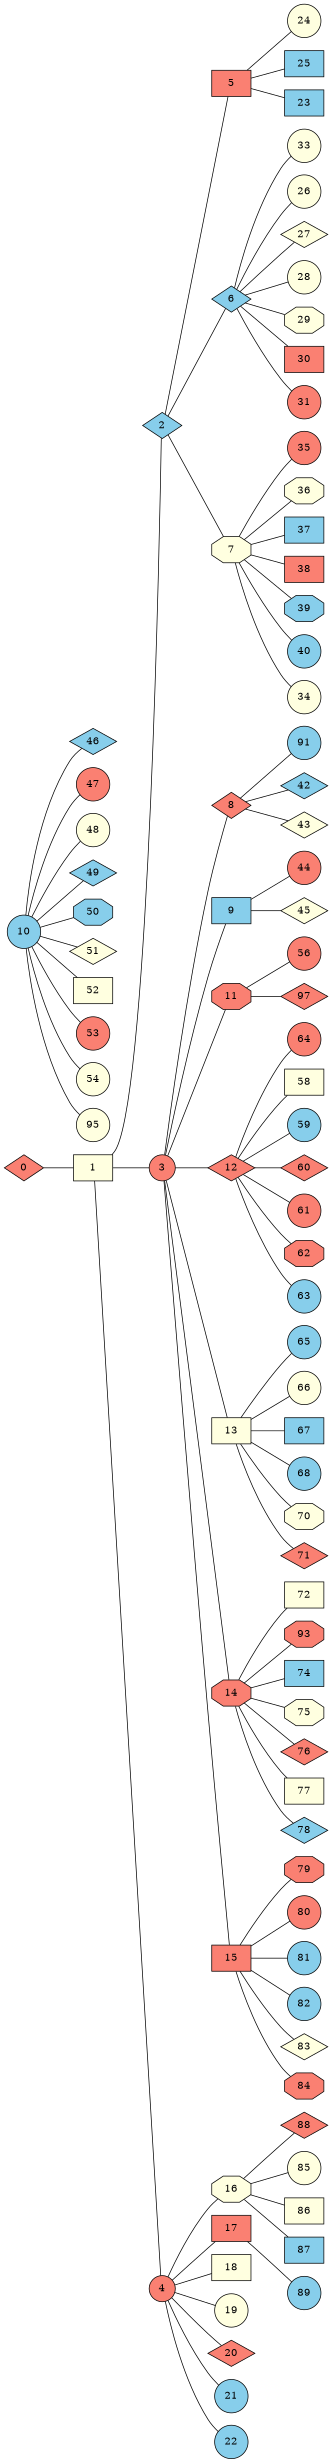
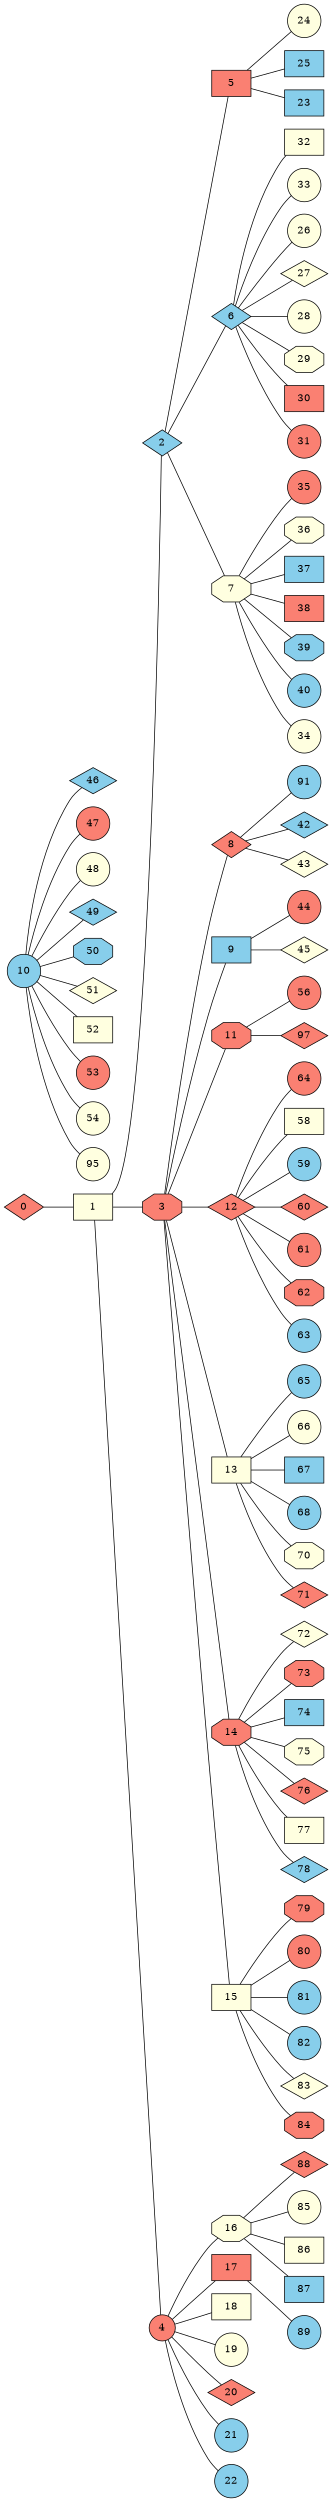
none -> (304, 142)
(162, 1168) -> (162, 1207)
(304, 1595) -> (304, 1634)
(304, 1634) -> (304, 1673)
(231, 1958) -> (231, 1997)
